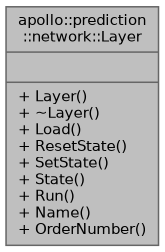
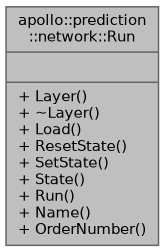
(82, 37) -> (82, 37)
